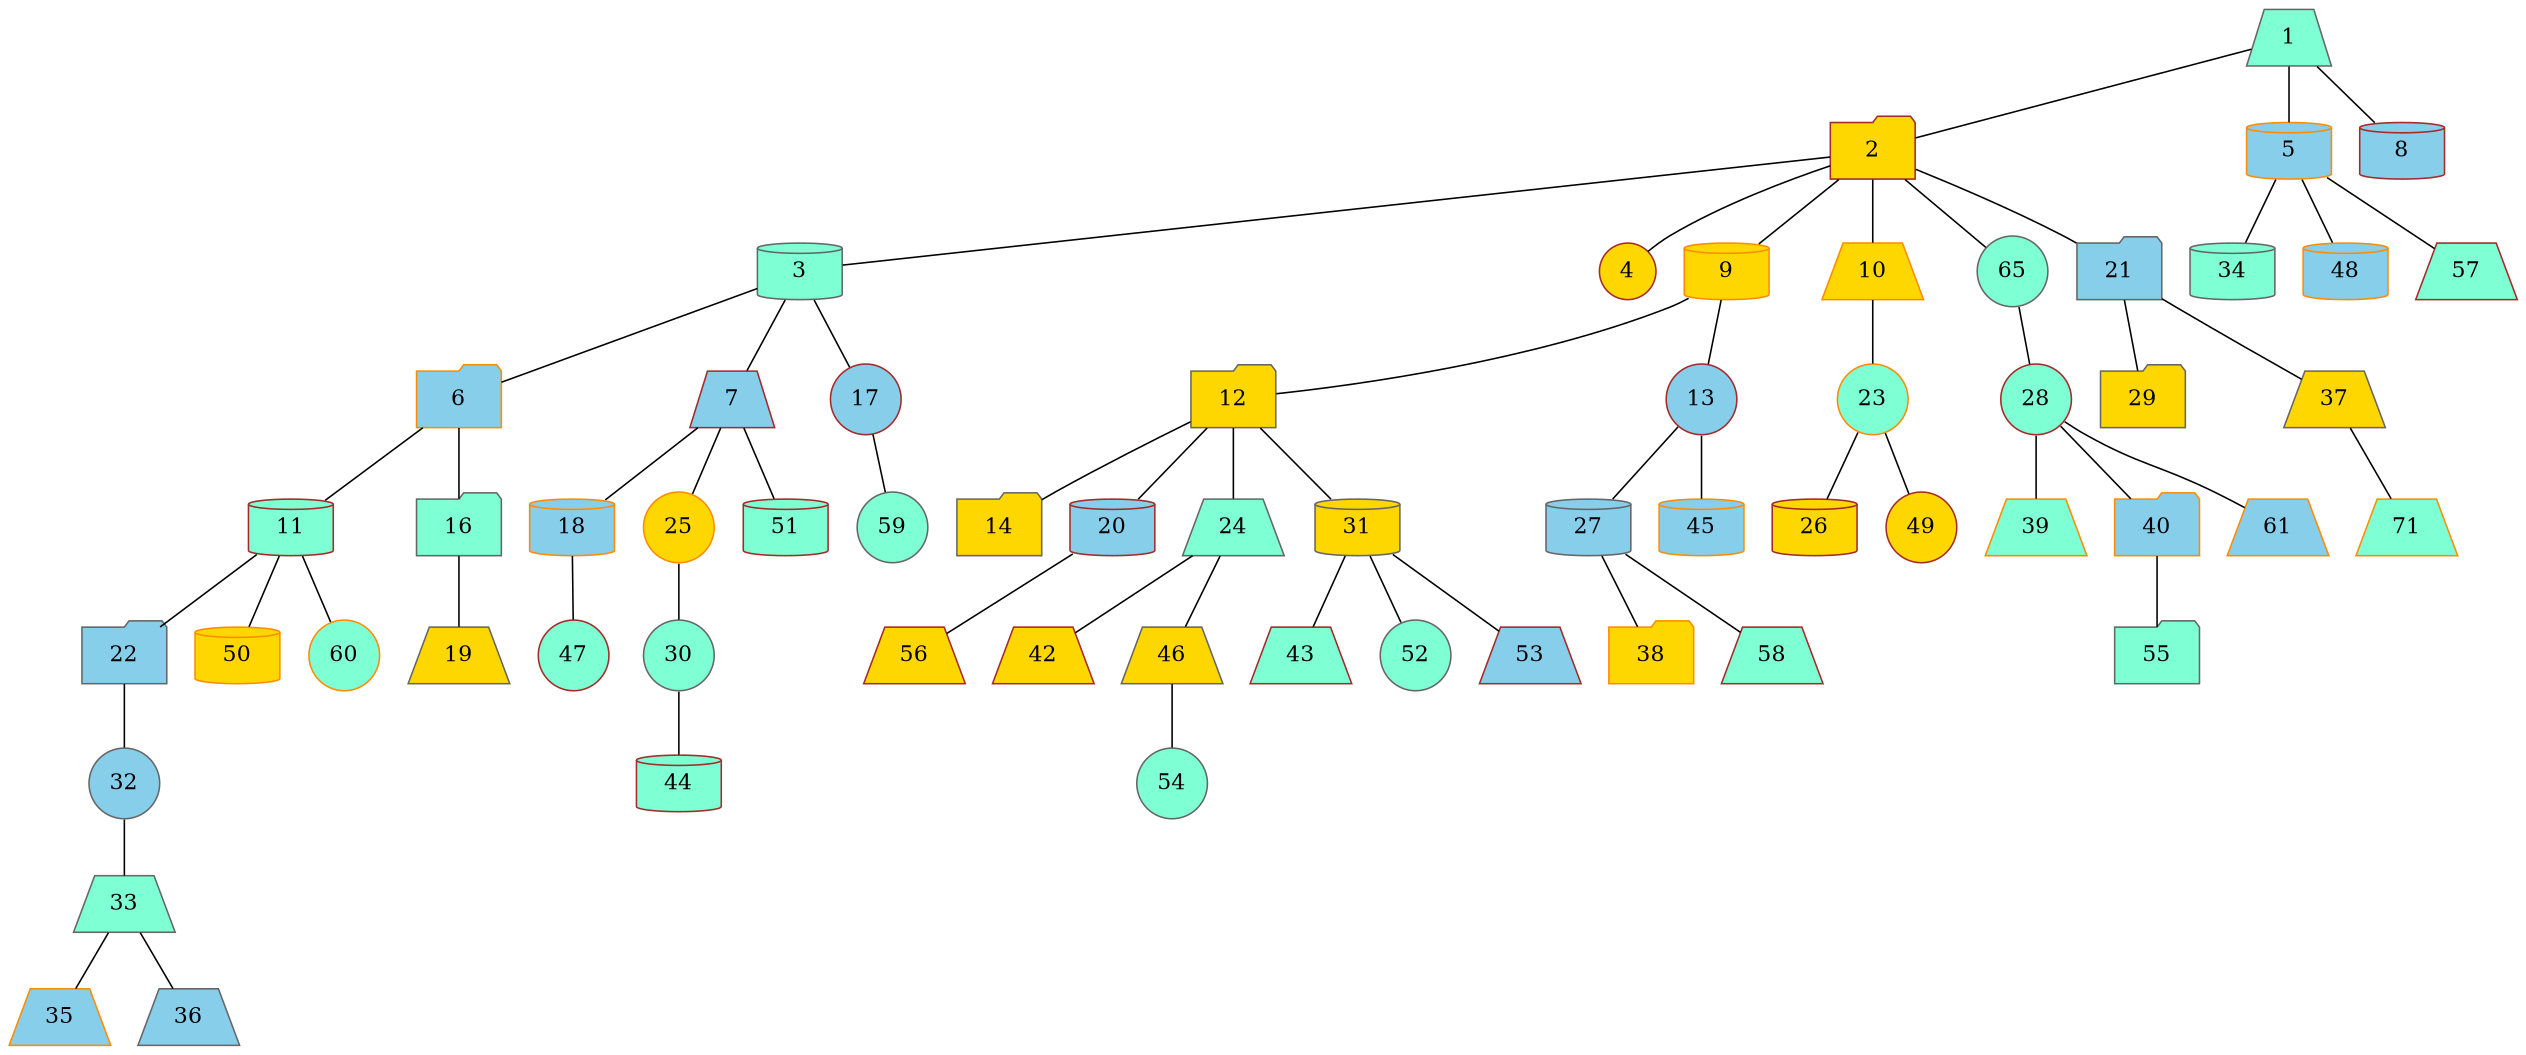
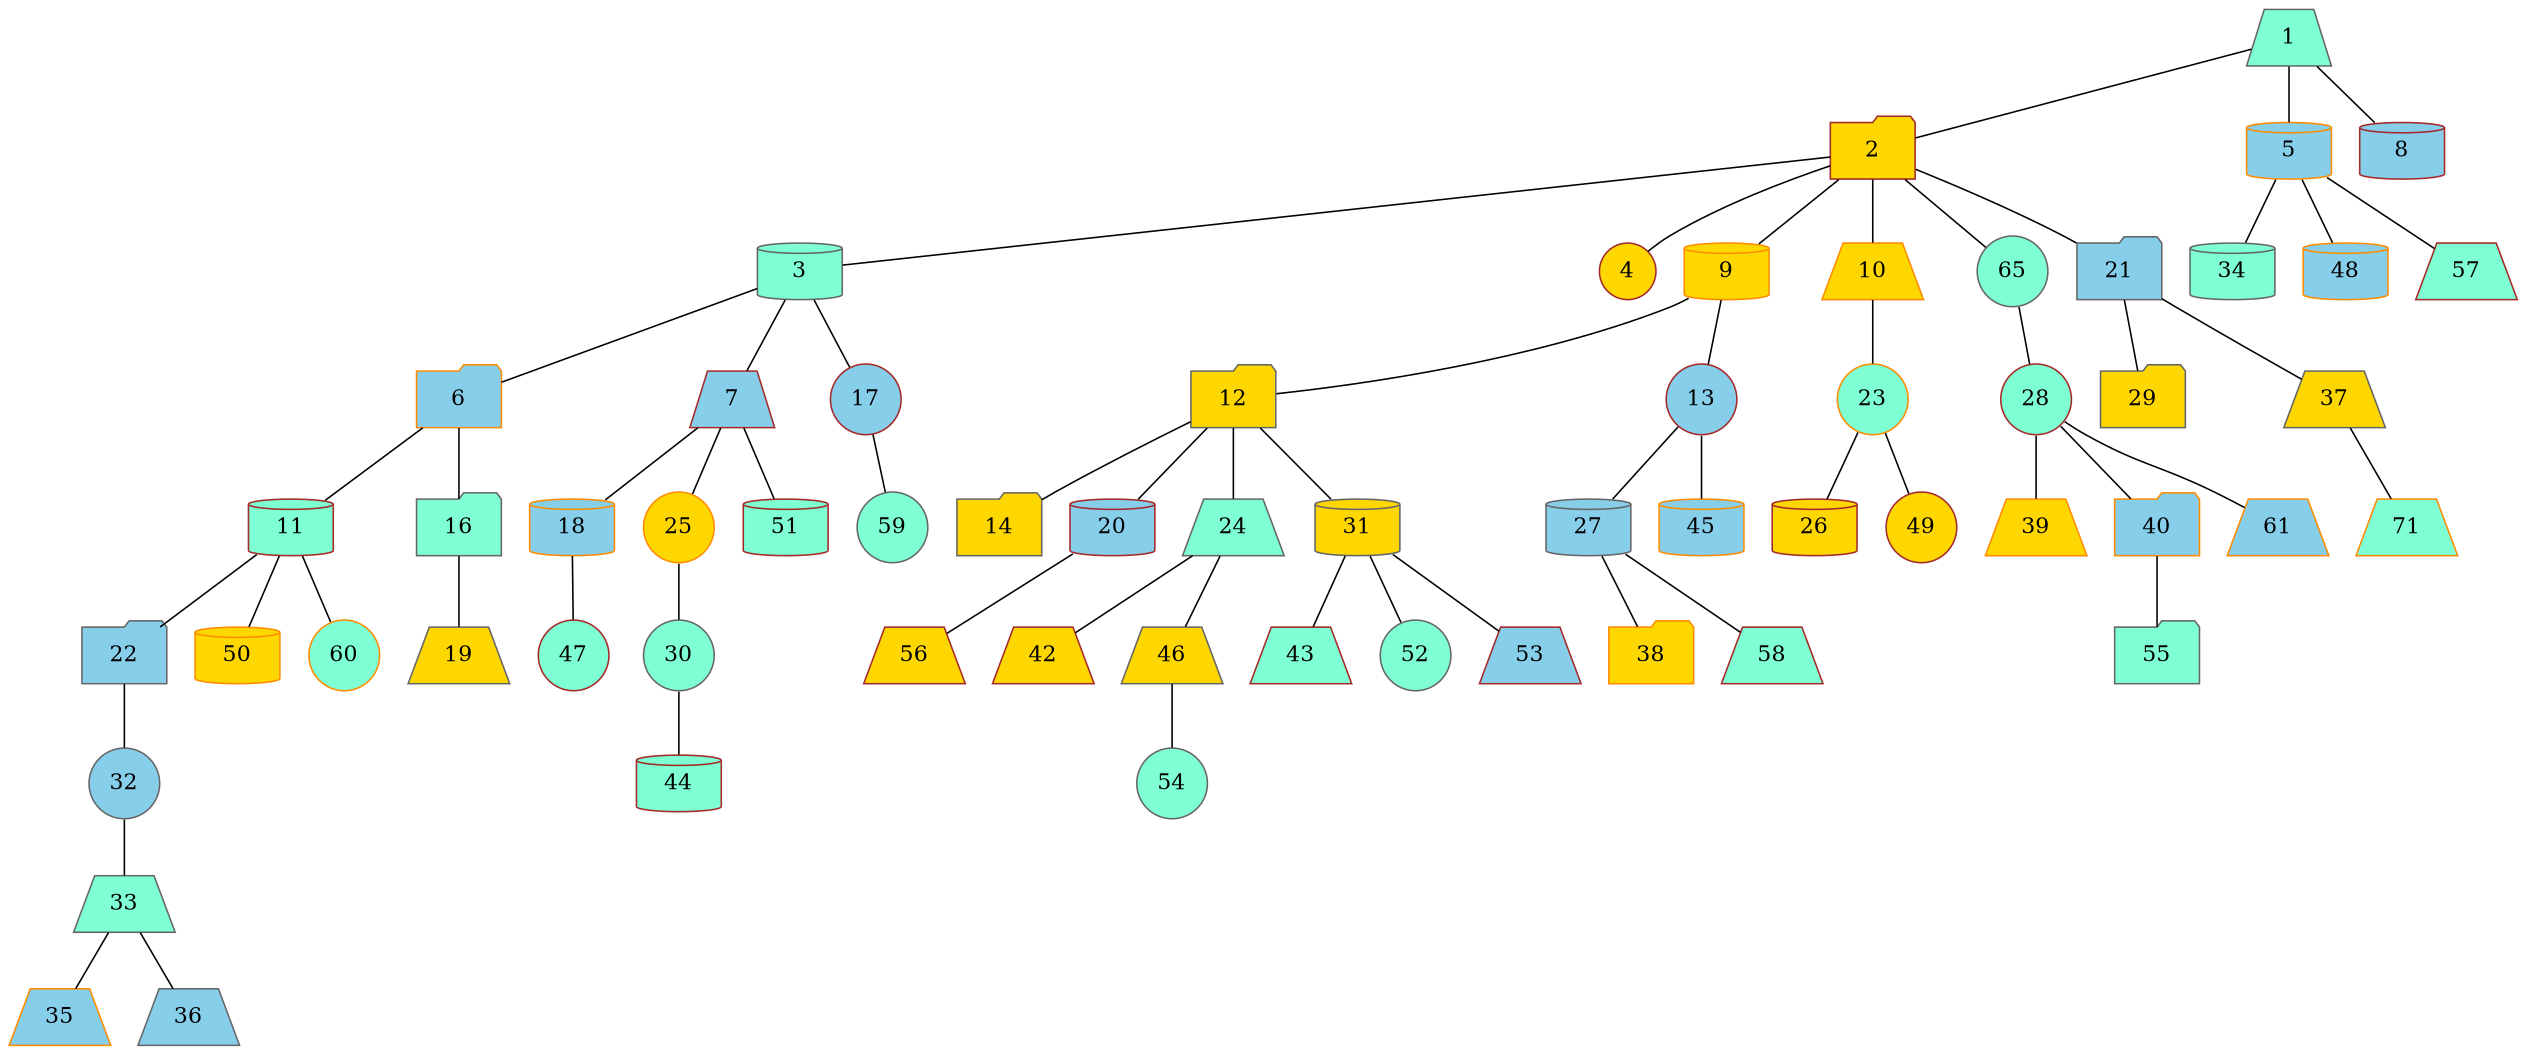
(2036, 527) -> (2036, 527)
